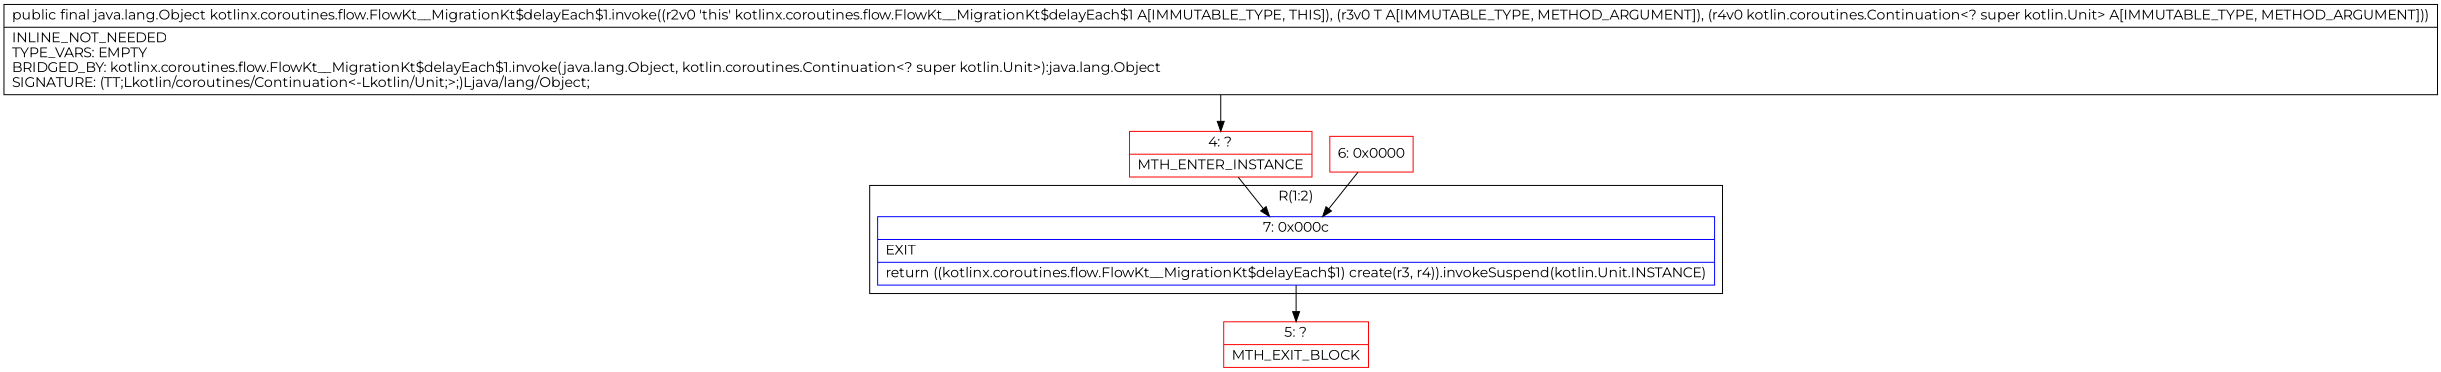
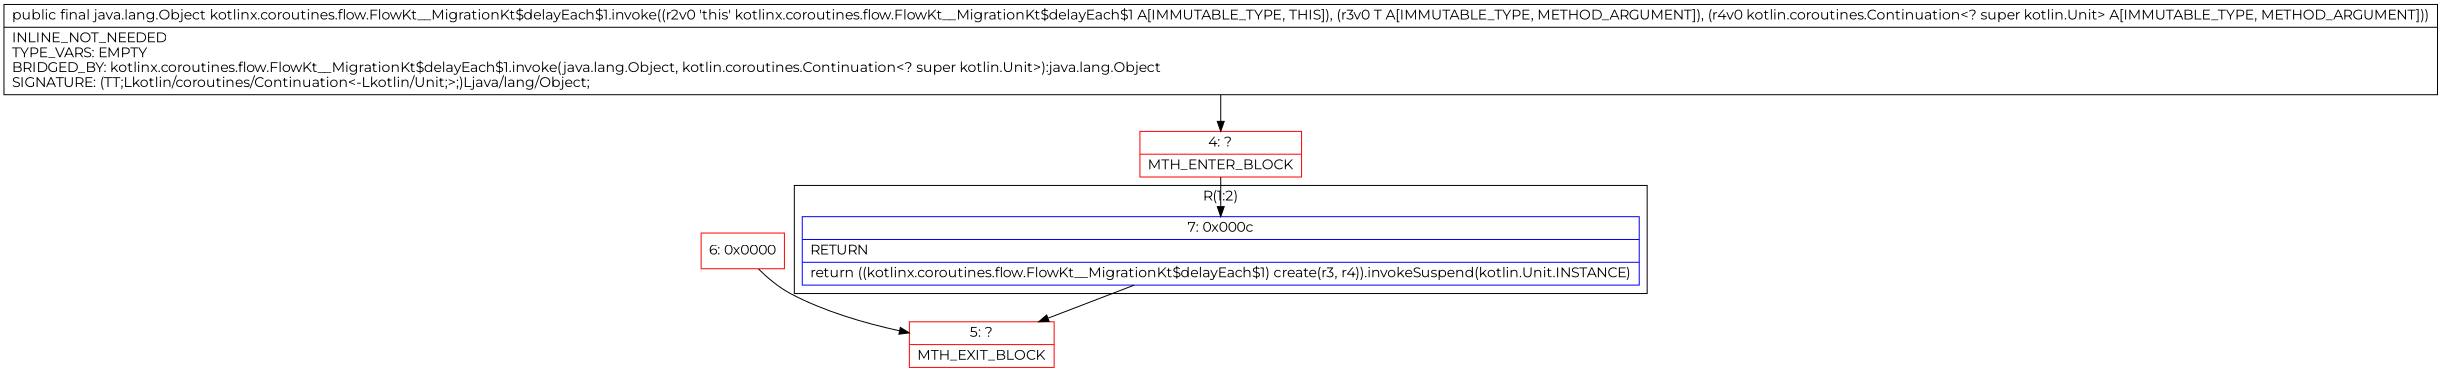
(1221, 165) -> (1221, 165)
(1342, 192) -> (825, 309)
(901, 250) -> (839, 250)
